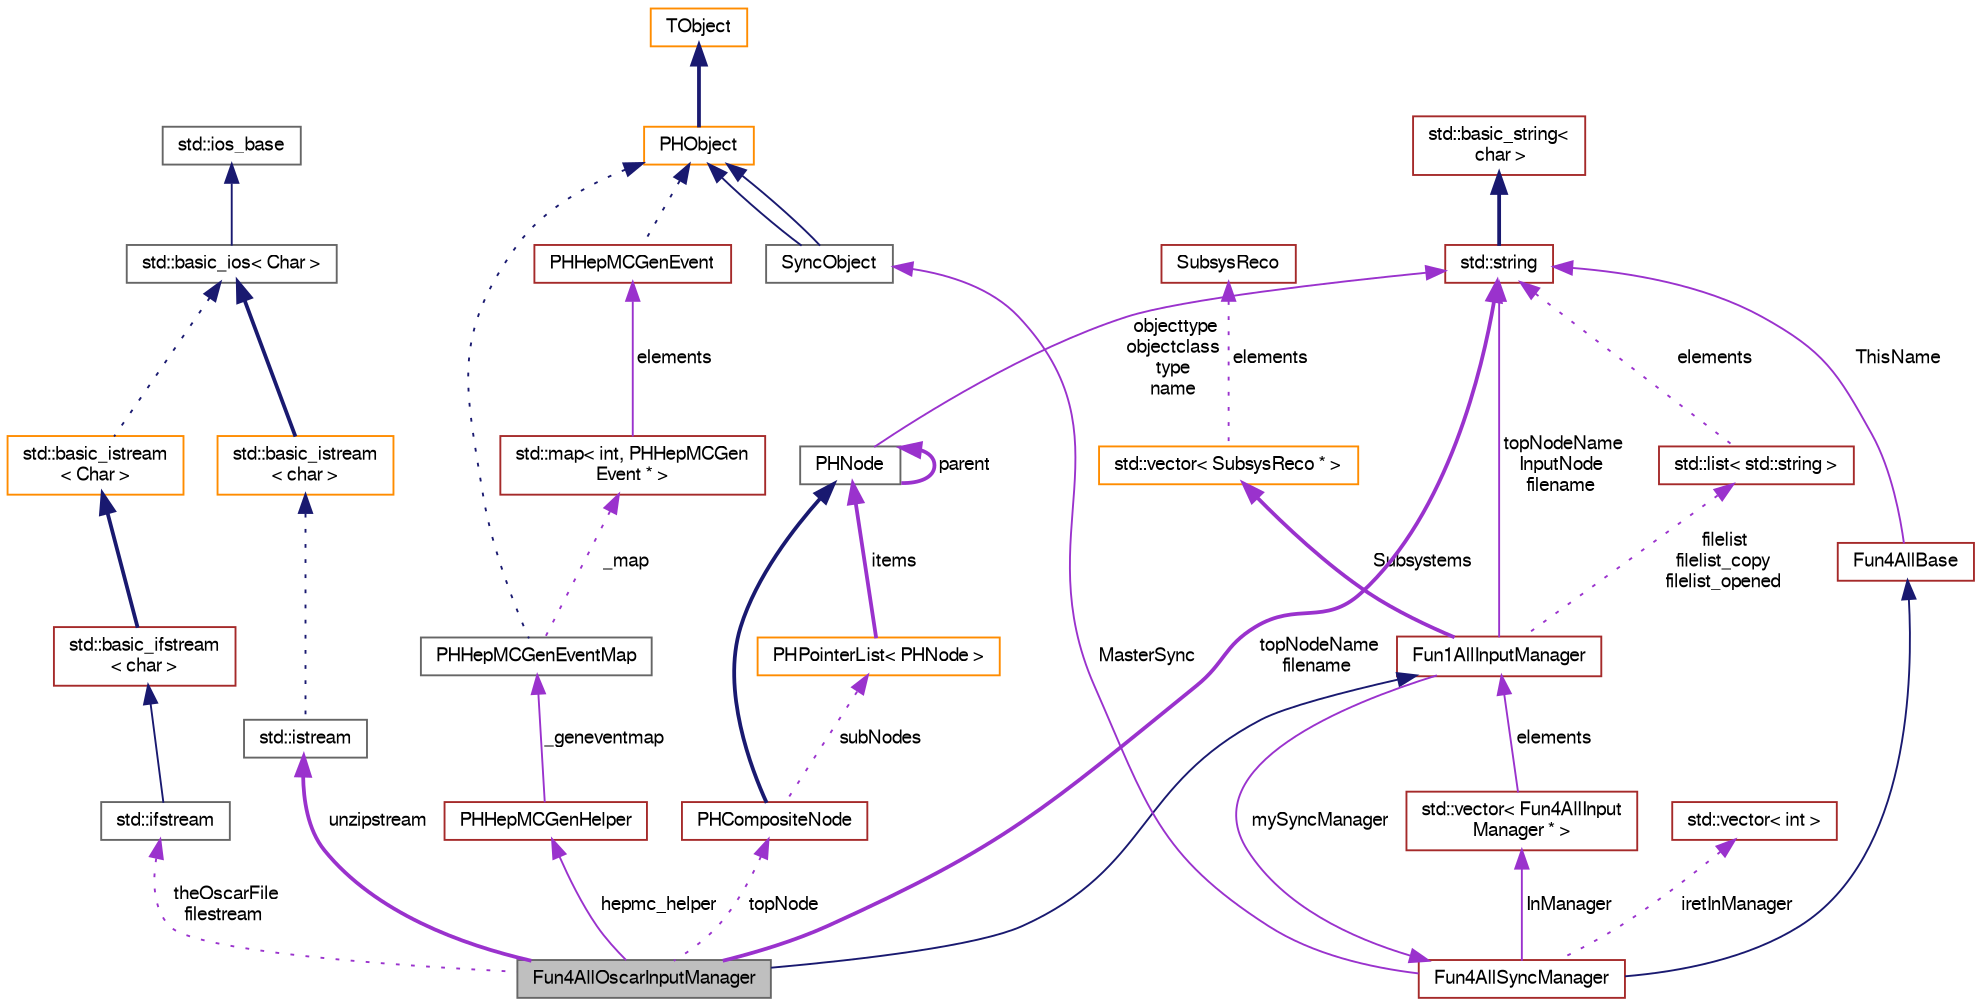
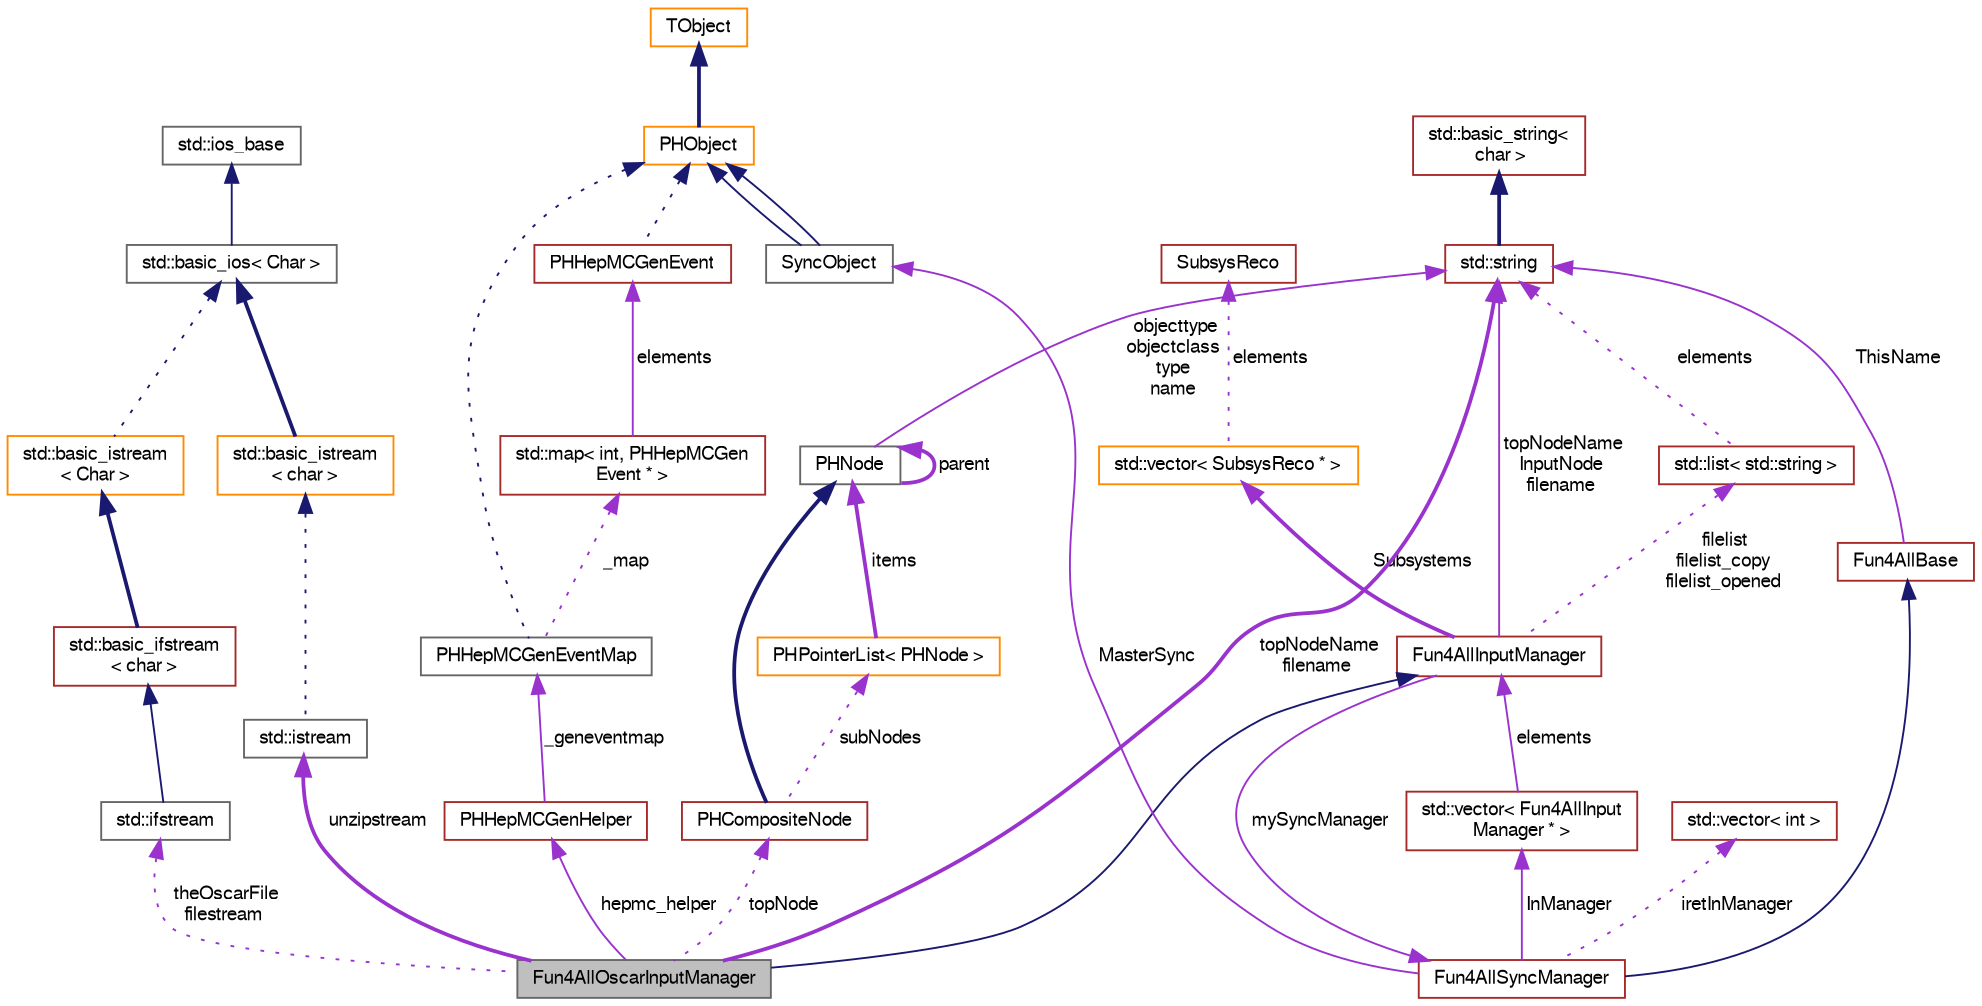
(1499, 656) -> (1499, 656)
